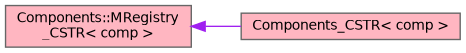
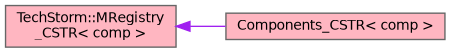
(98, 26) -> (91, 26)
